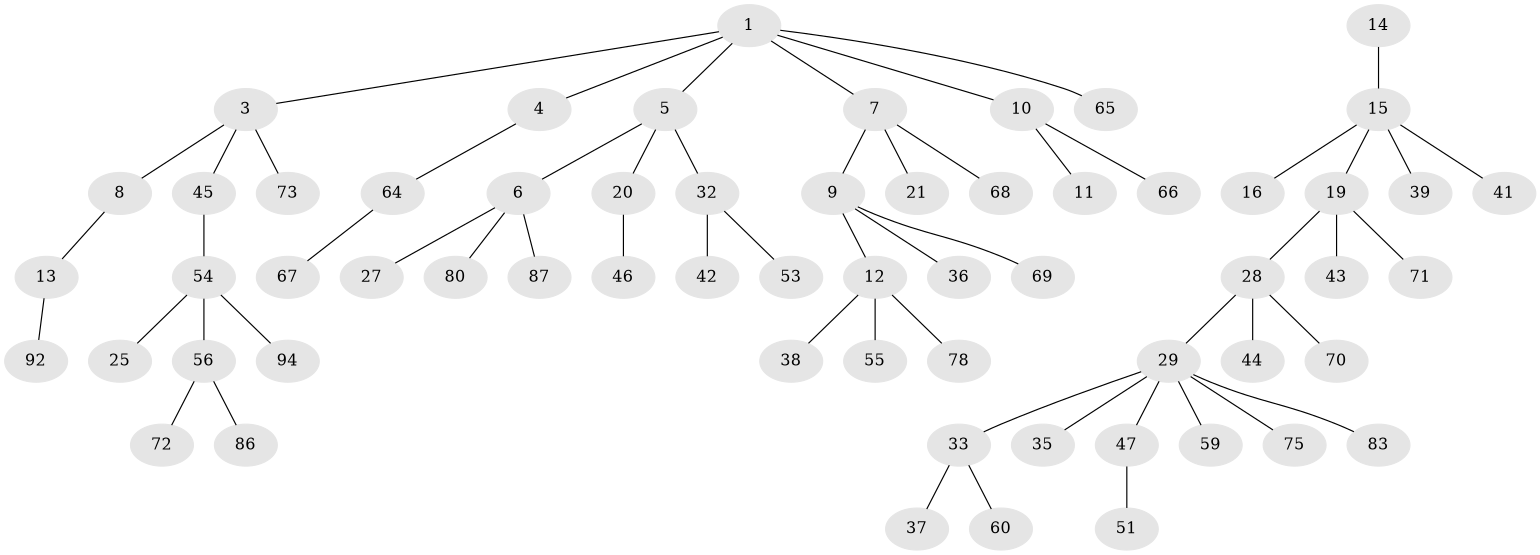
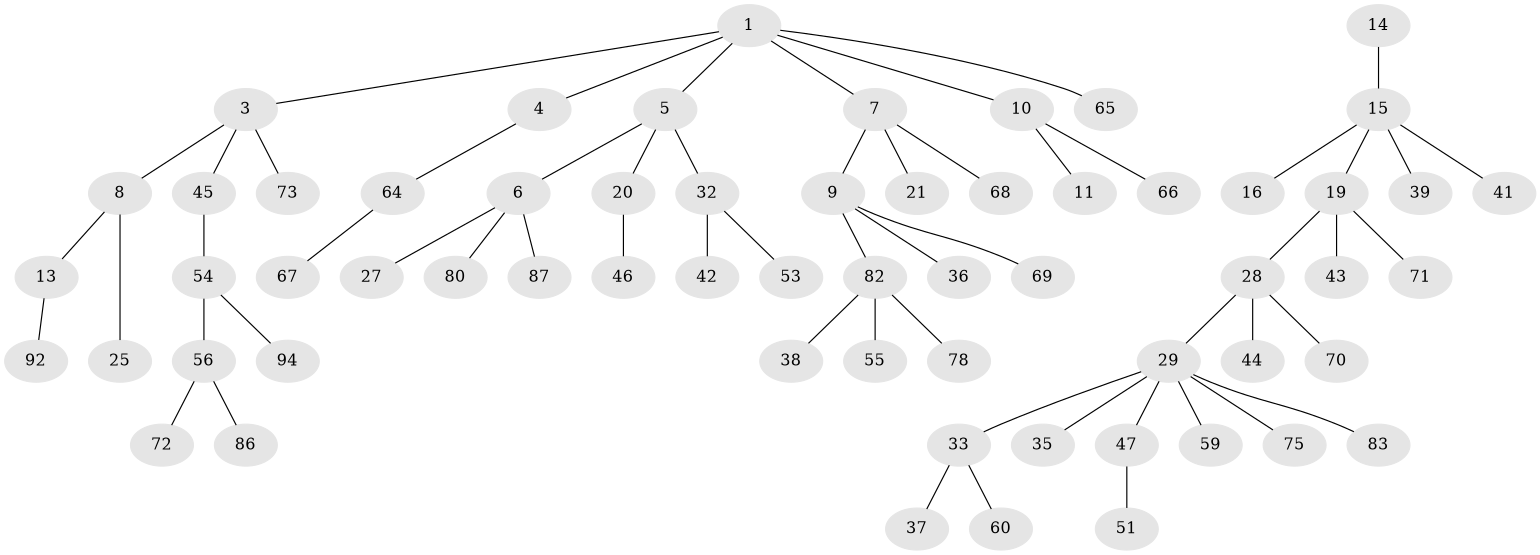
(875, 277) -> (875, 277)
(162, 319) -> (120, 277)
